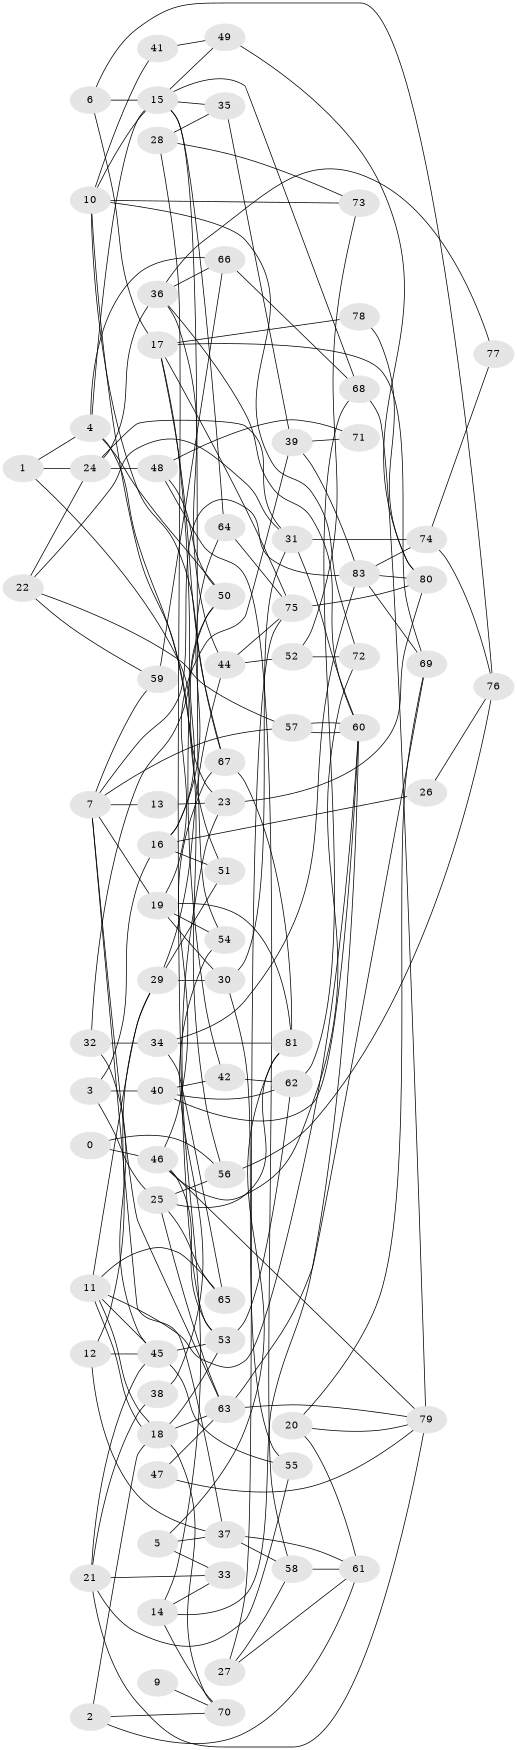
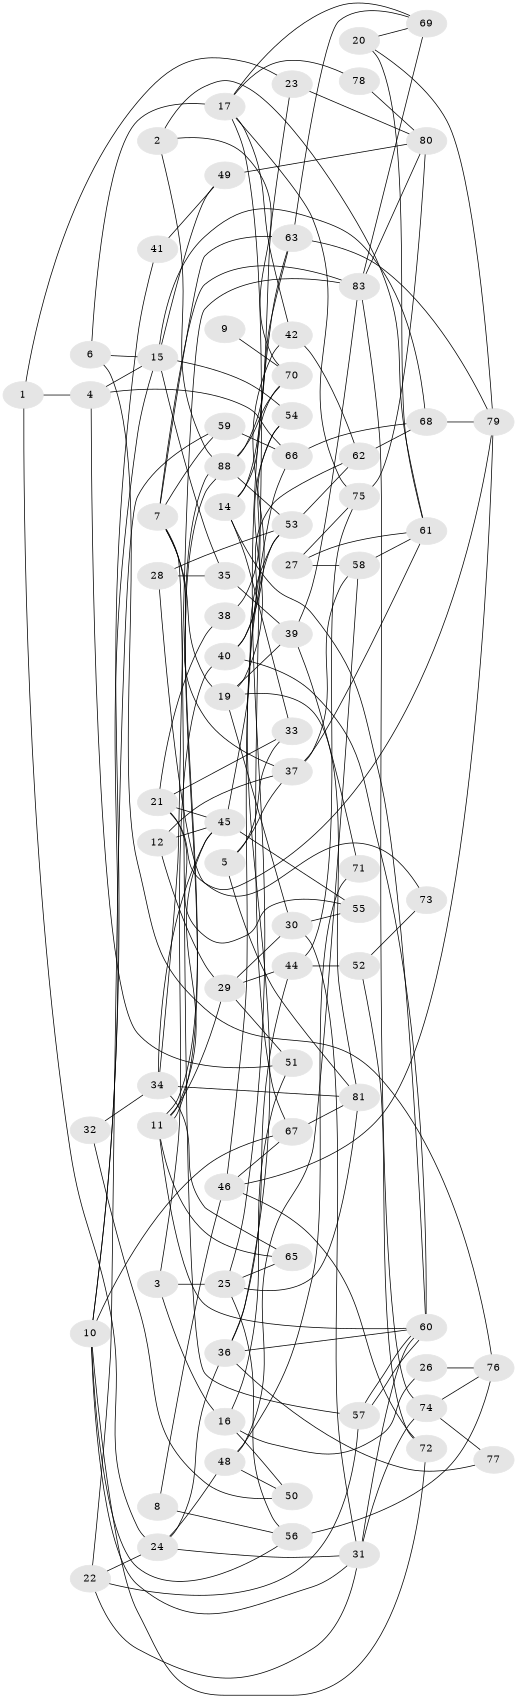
(225, 202) -> (132, 1577)
(156, 514) -> none
(225, 528) -> none
(158, 805) -> none
(90, 1145) -> (158, 1507)
(123, 1199) -> (171, 949)
(158, 1435) -> (225, 467)
(158, 1475) -> none
